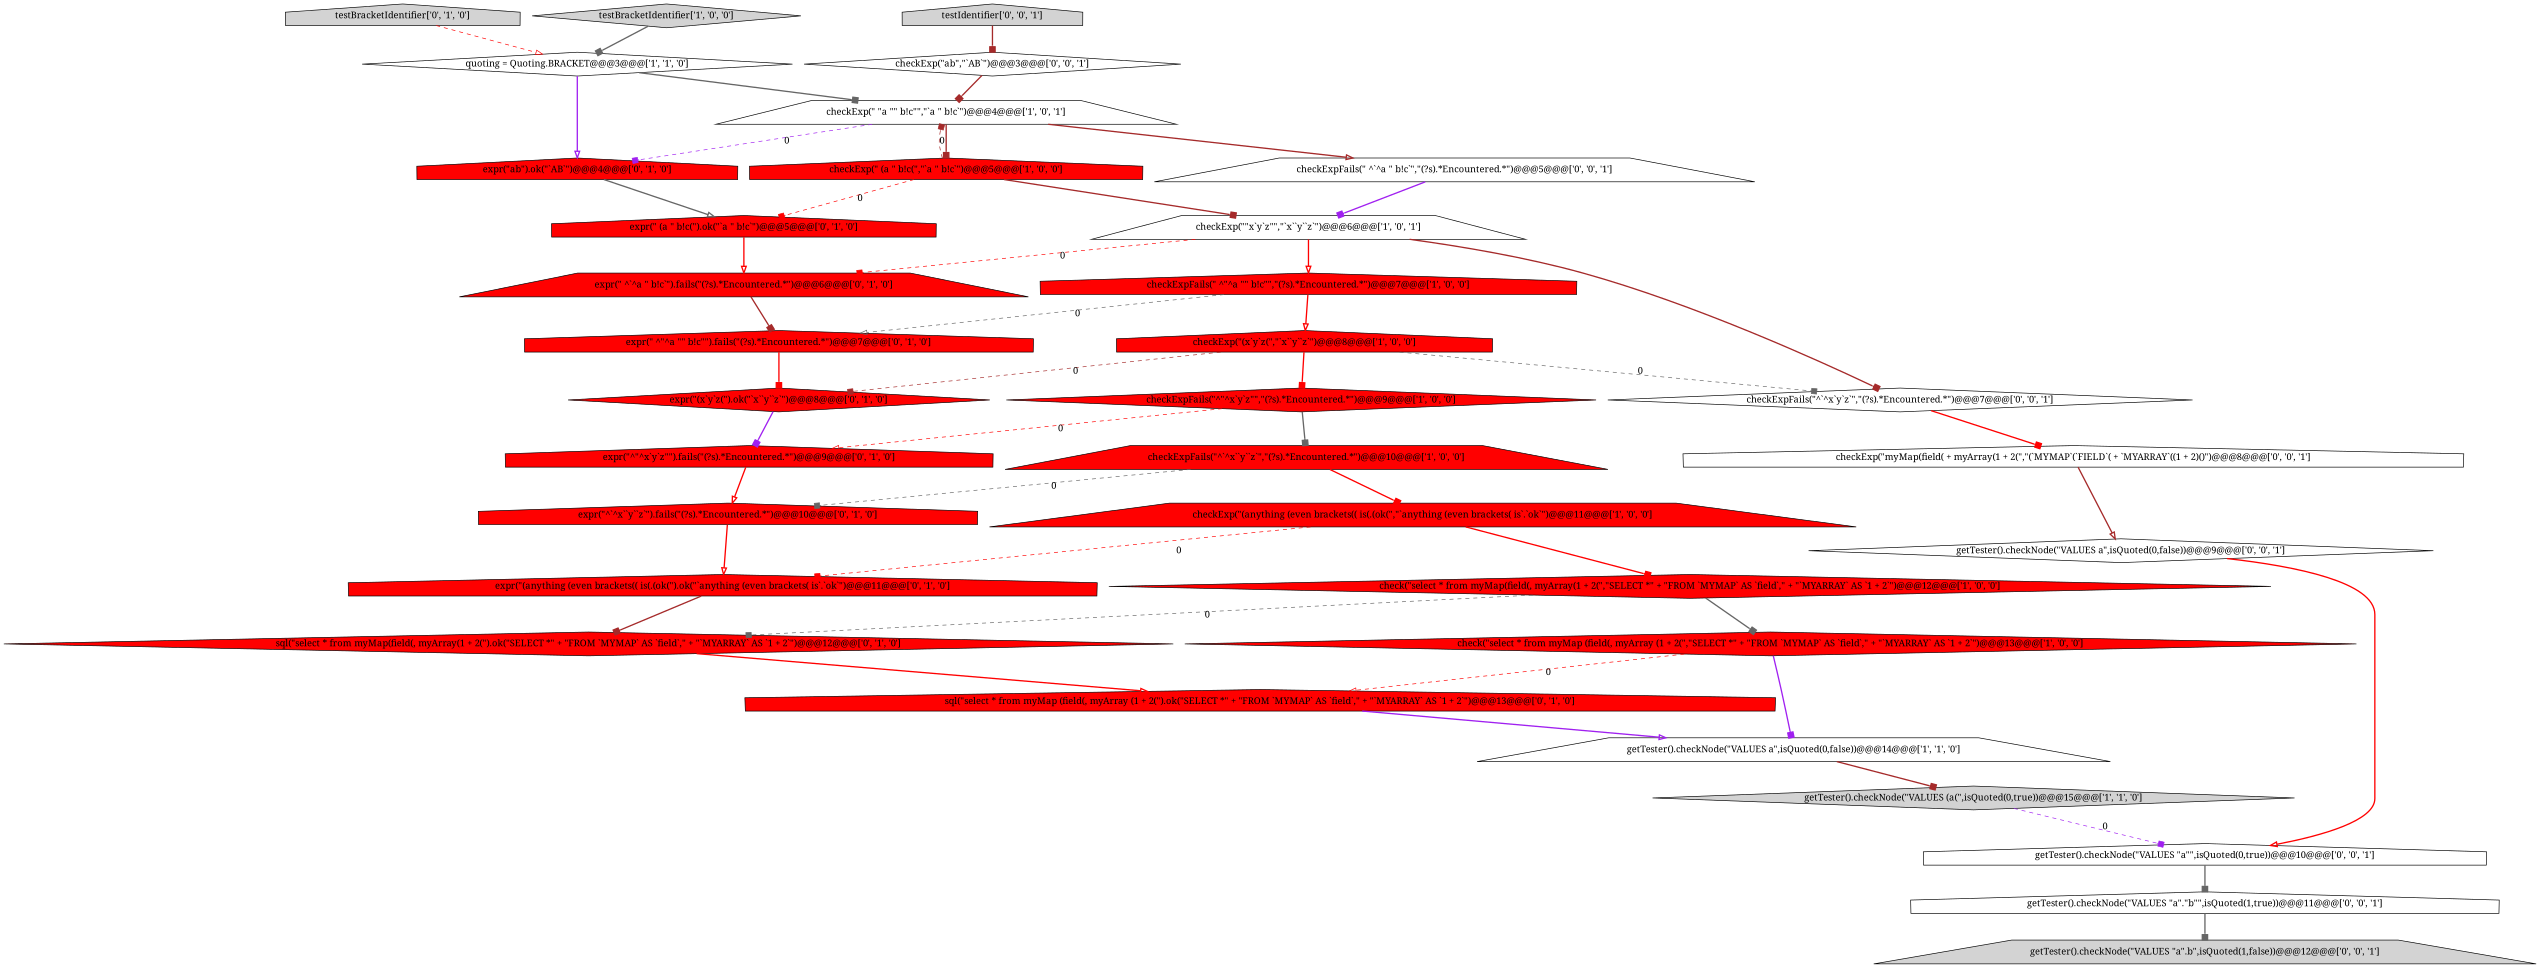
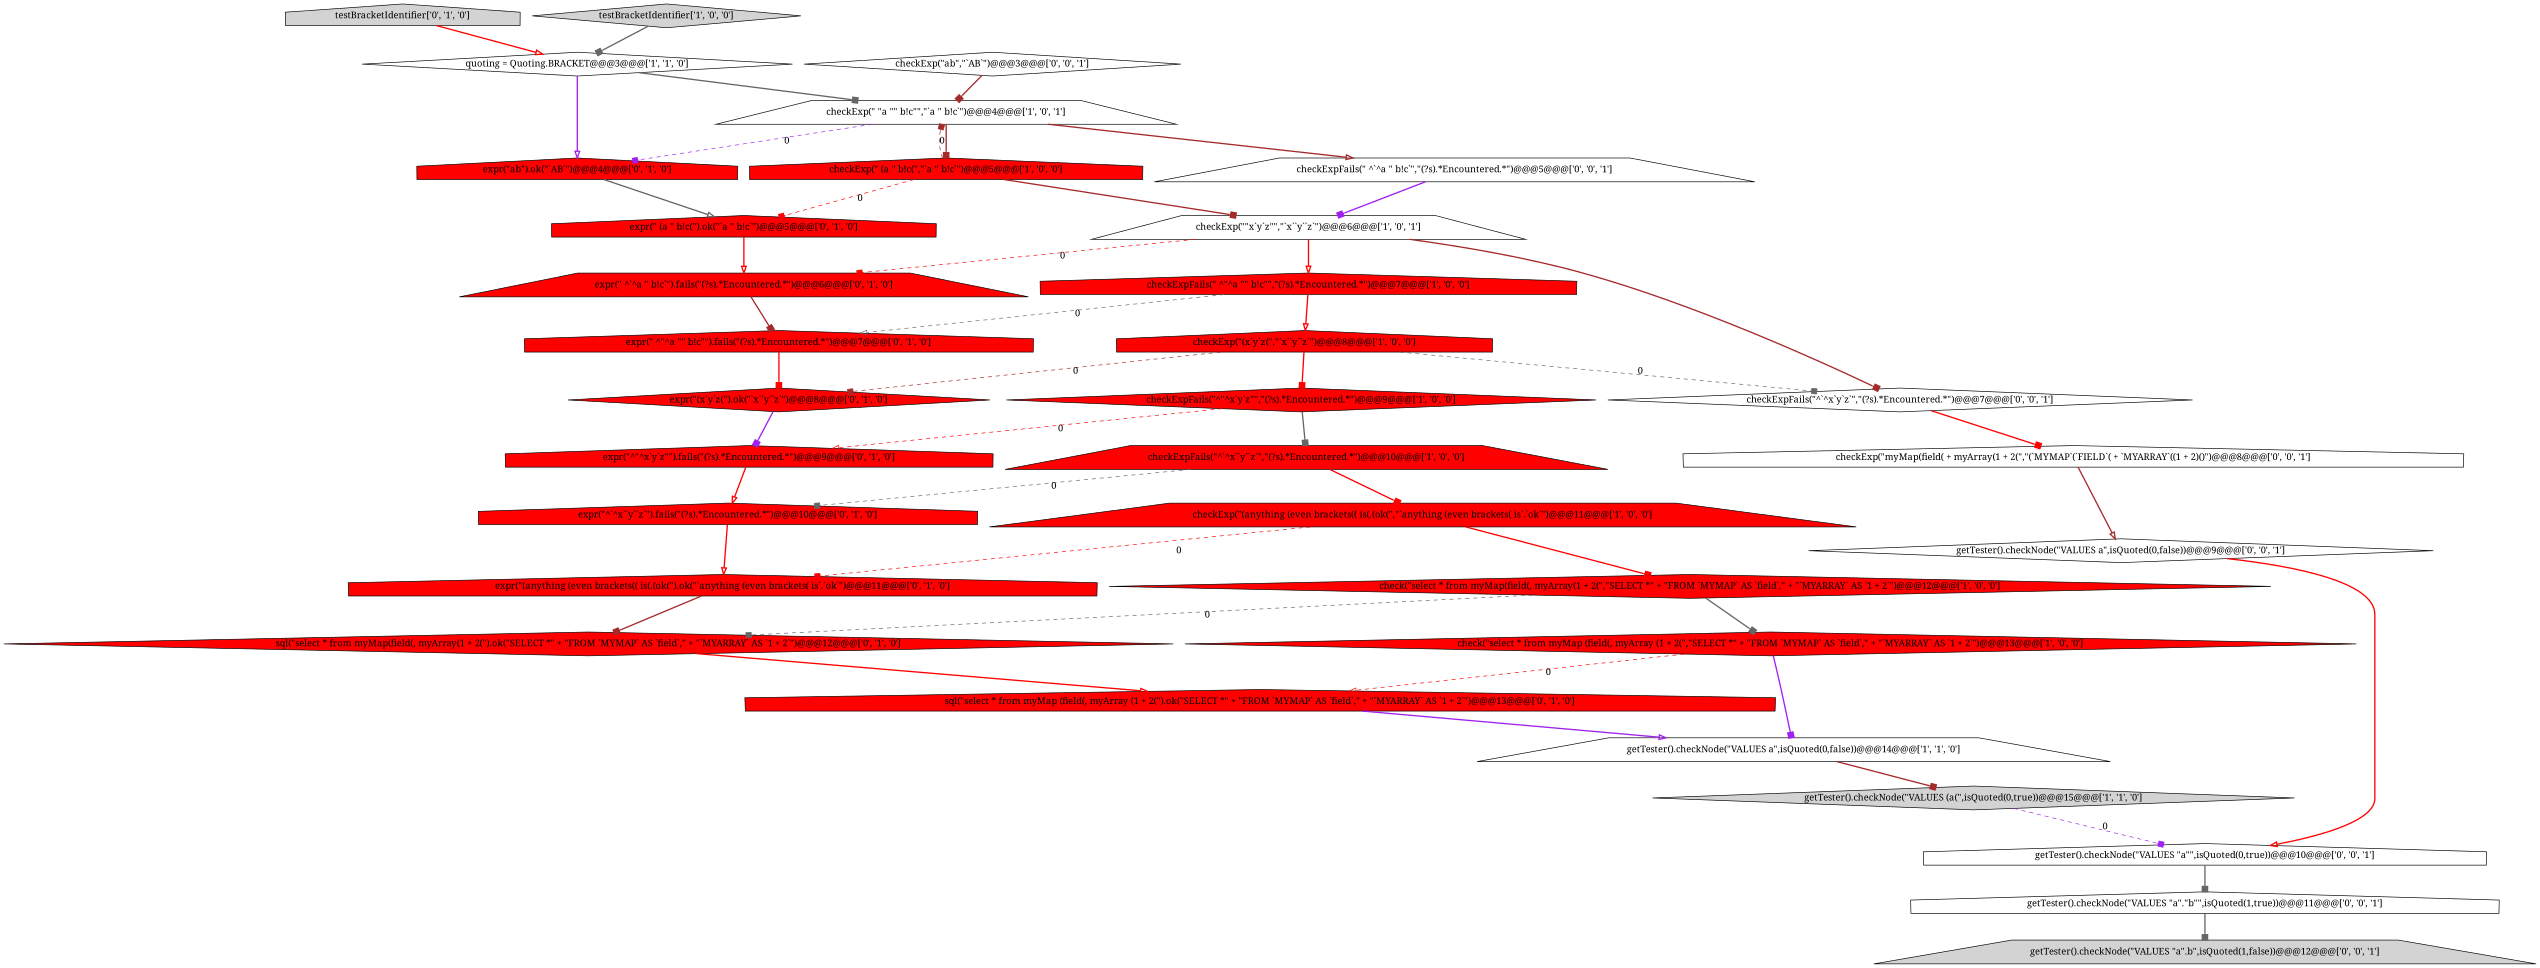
(992, 16) -> none
(486, 39) -> (486, 39)
